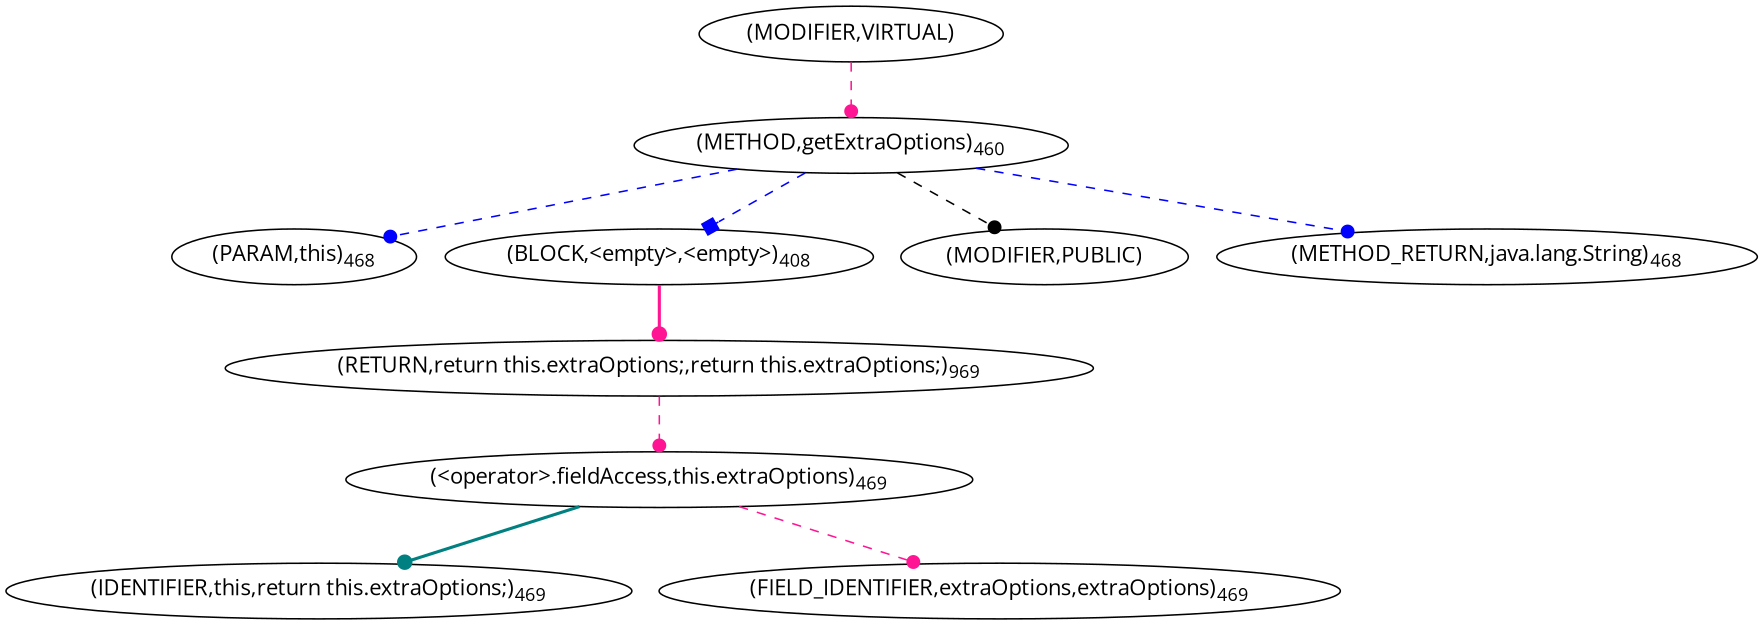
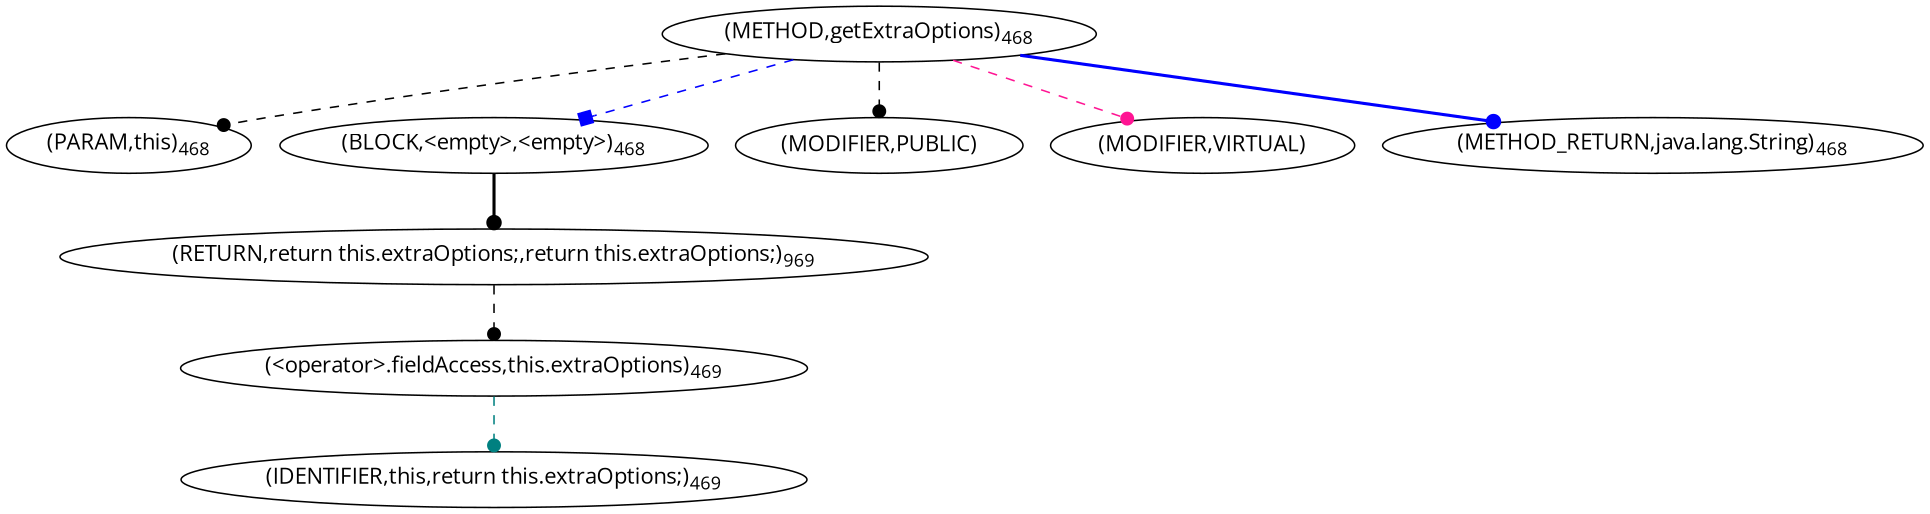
(851, 84) -> (1037, 88)
(990, 143) -> (1018, 32)
(1159, 199) -> (1254, 88)
(567, 202) -> (477, 86)
(795, 255) -> (630, 143)
(659, 306) -> (494, 195)
(659, 418) -> (494, 306)
(495, 533) -> (494, 418)
(1000, 591) -> none
